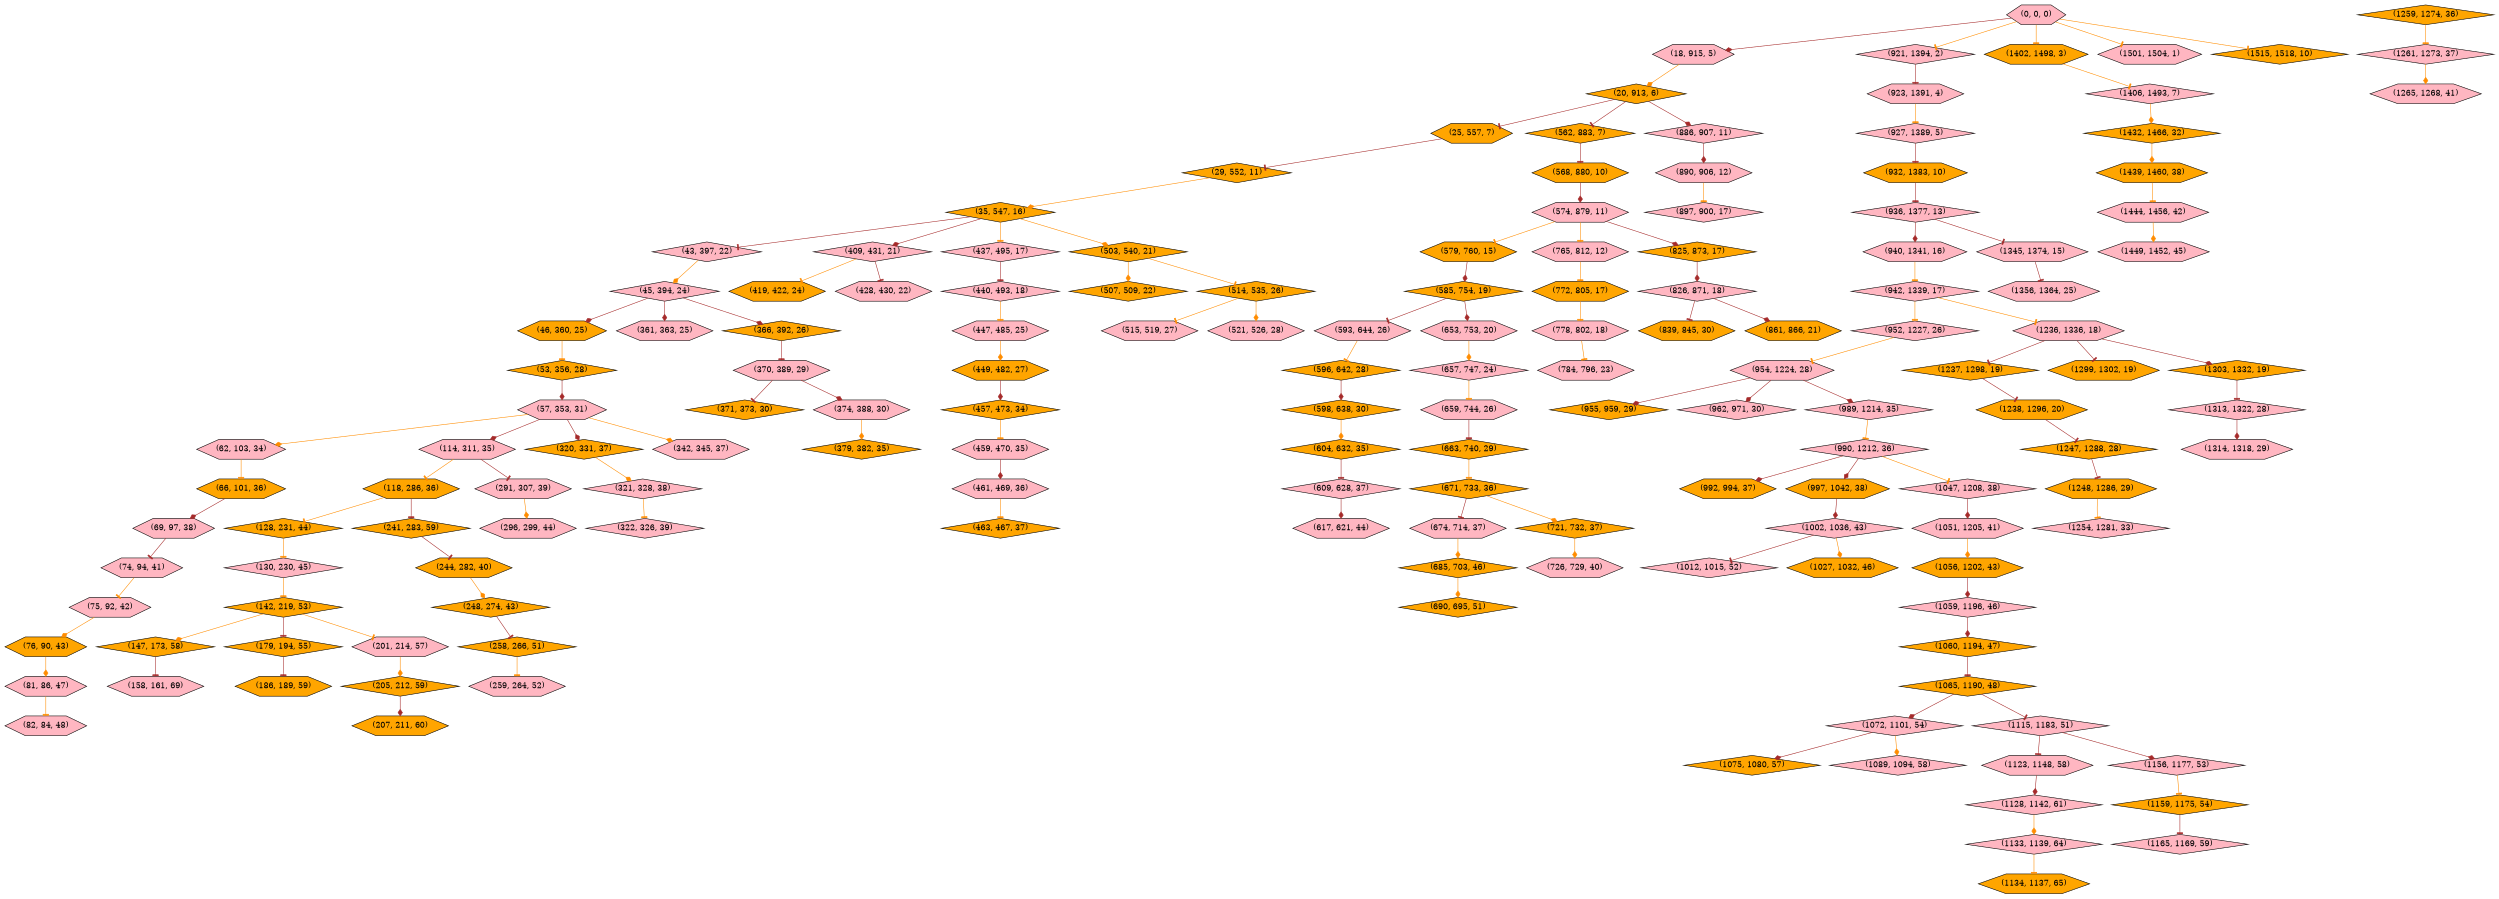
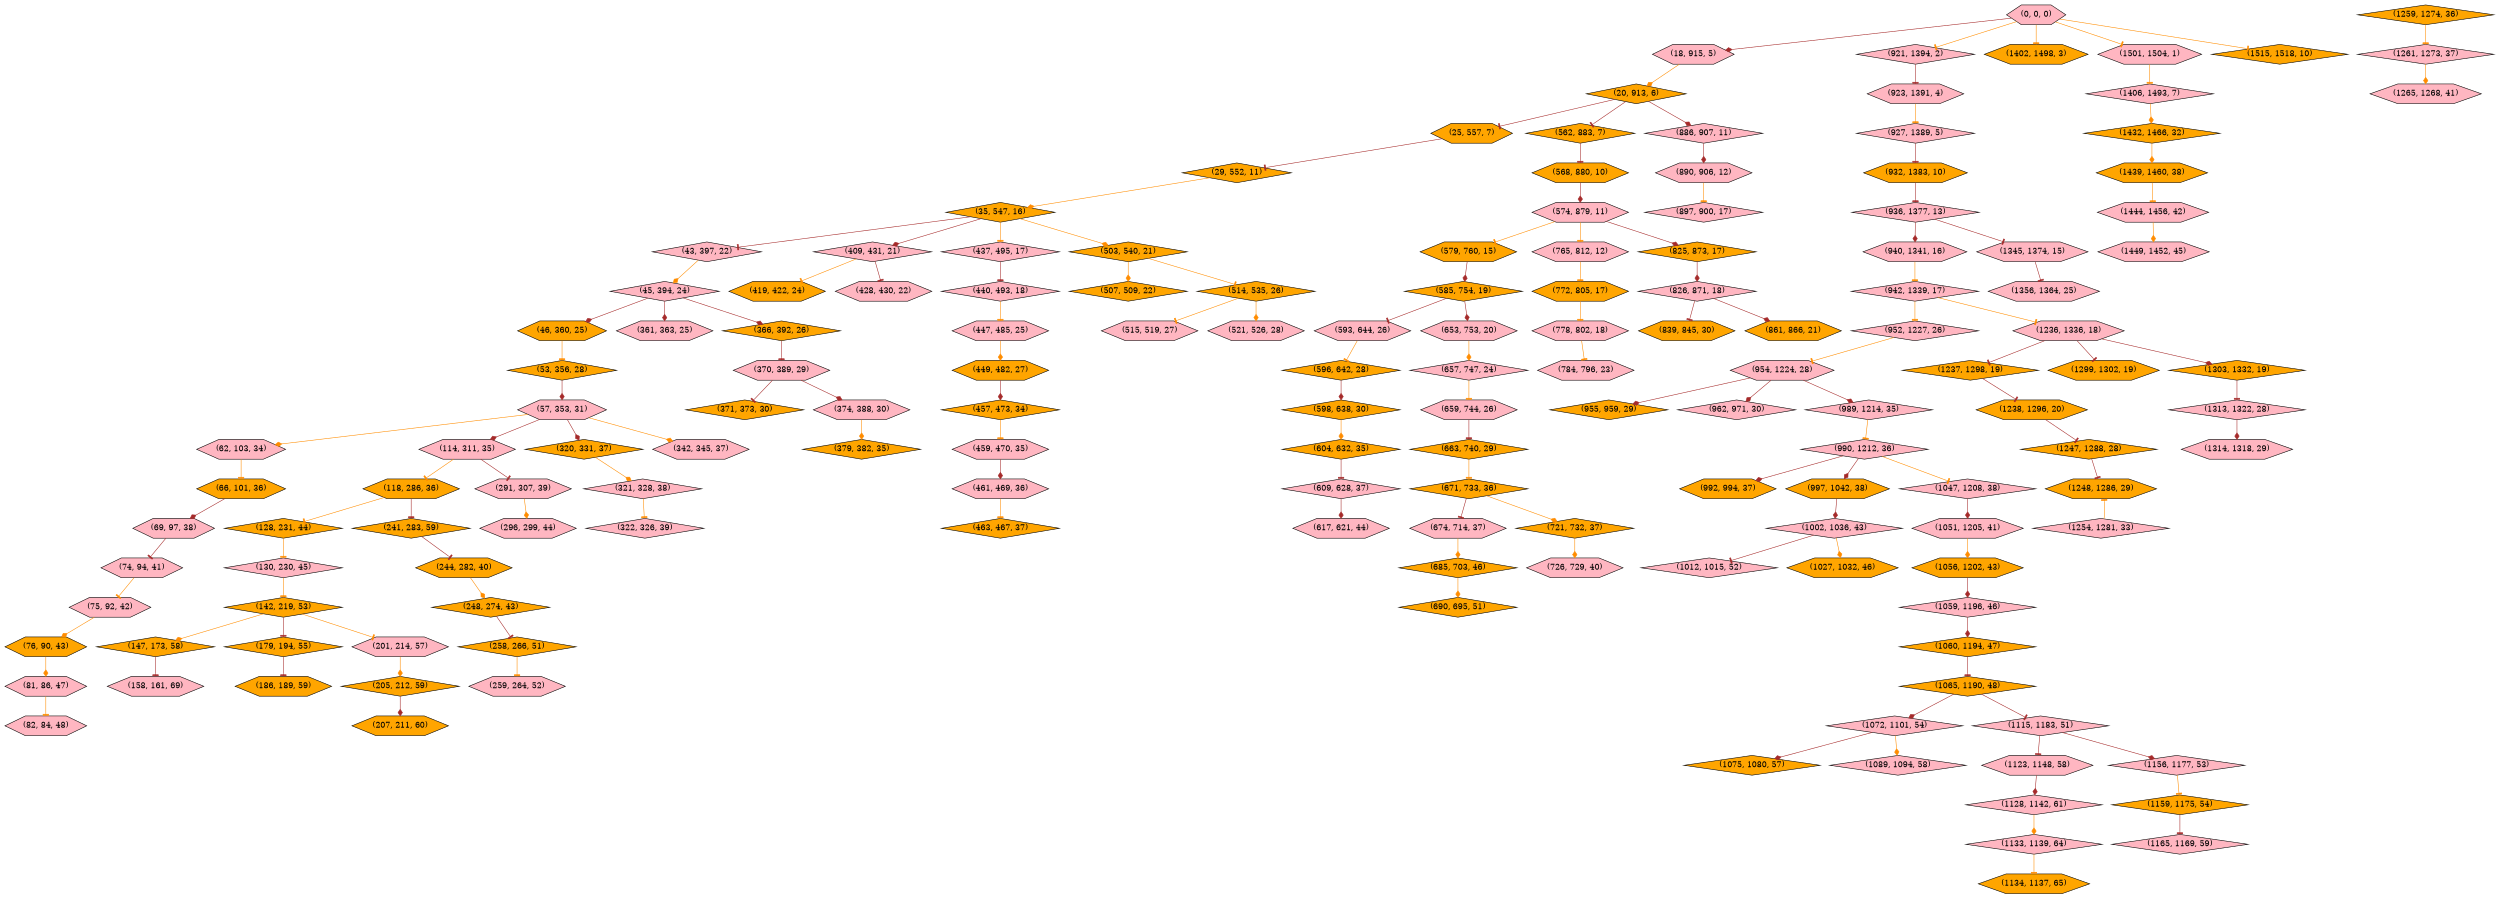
(2096, 75) -> (2150, 73)
(2097, 507) -> (2105, 510)
